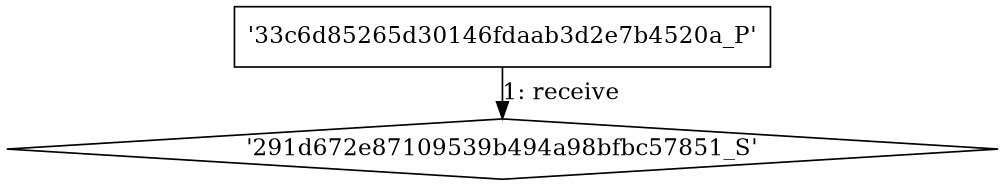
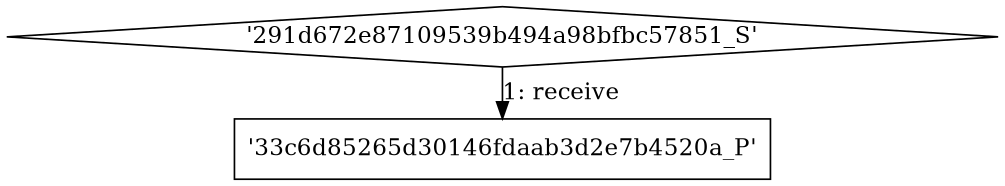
(502, 84) -> (502, 84)
